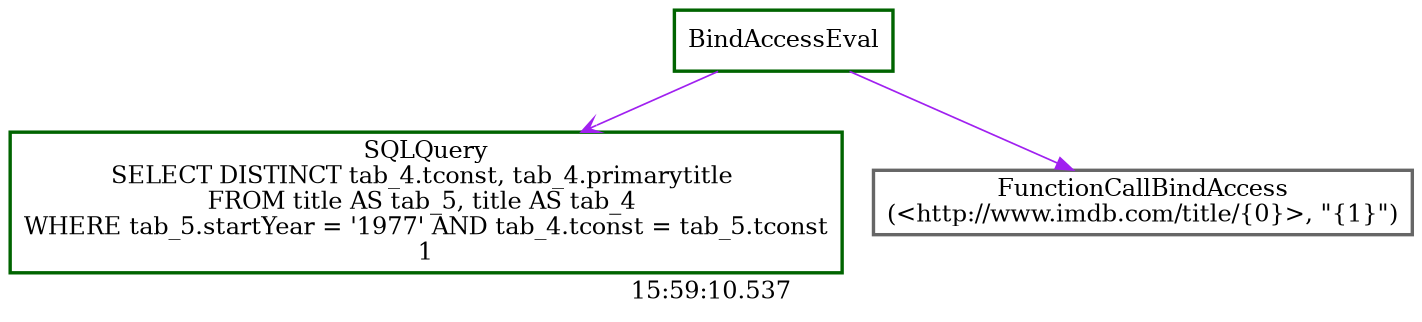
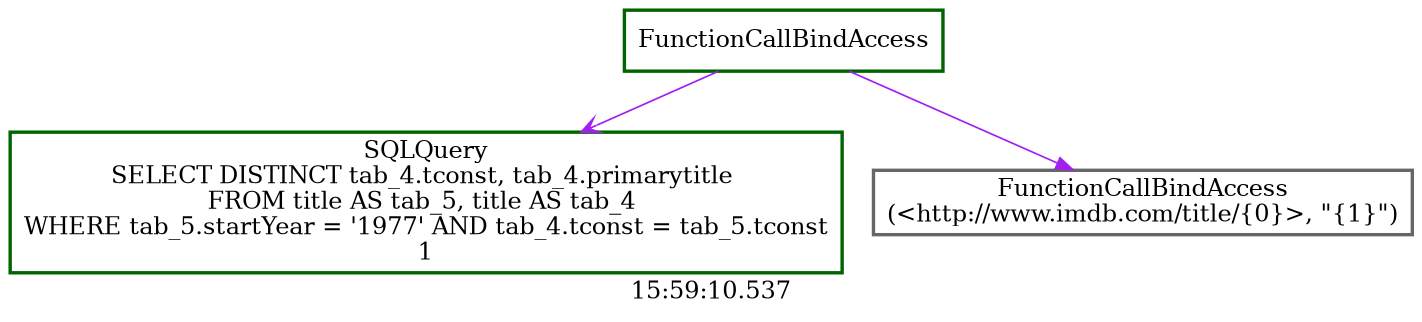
(784, 41) -> (784, 41)
